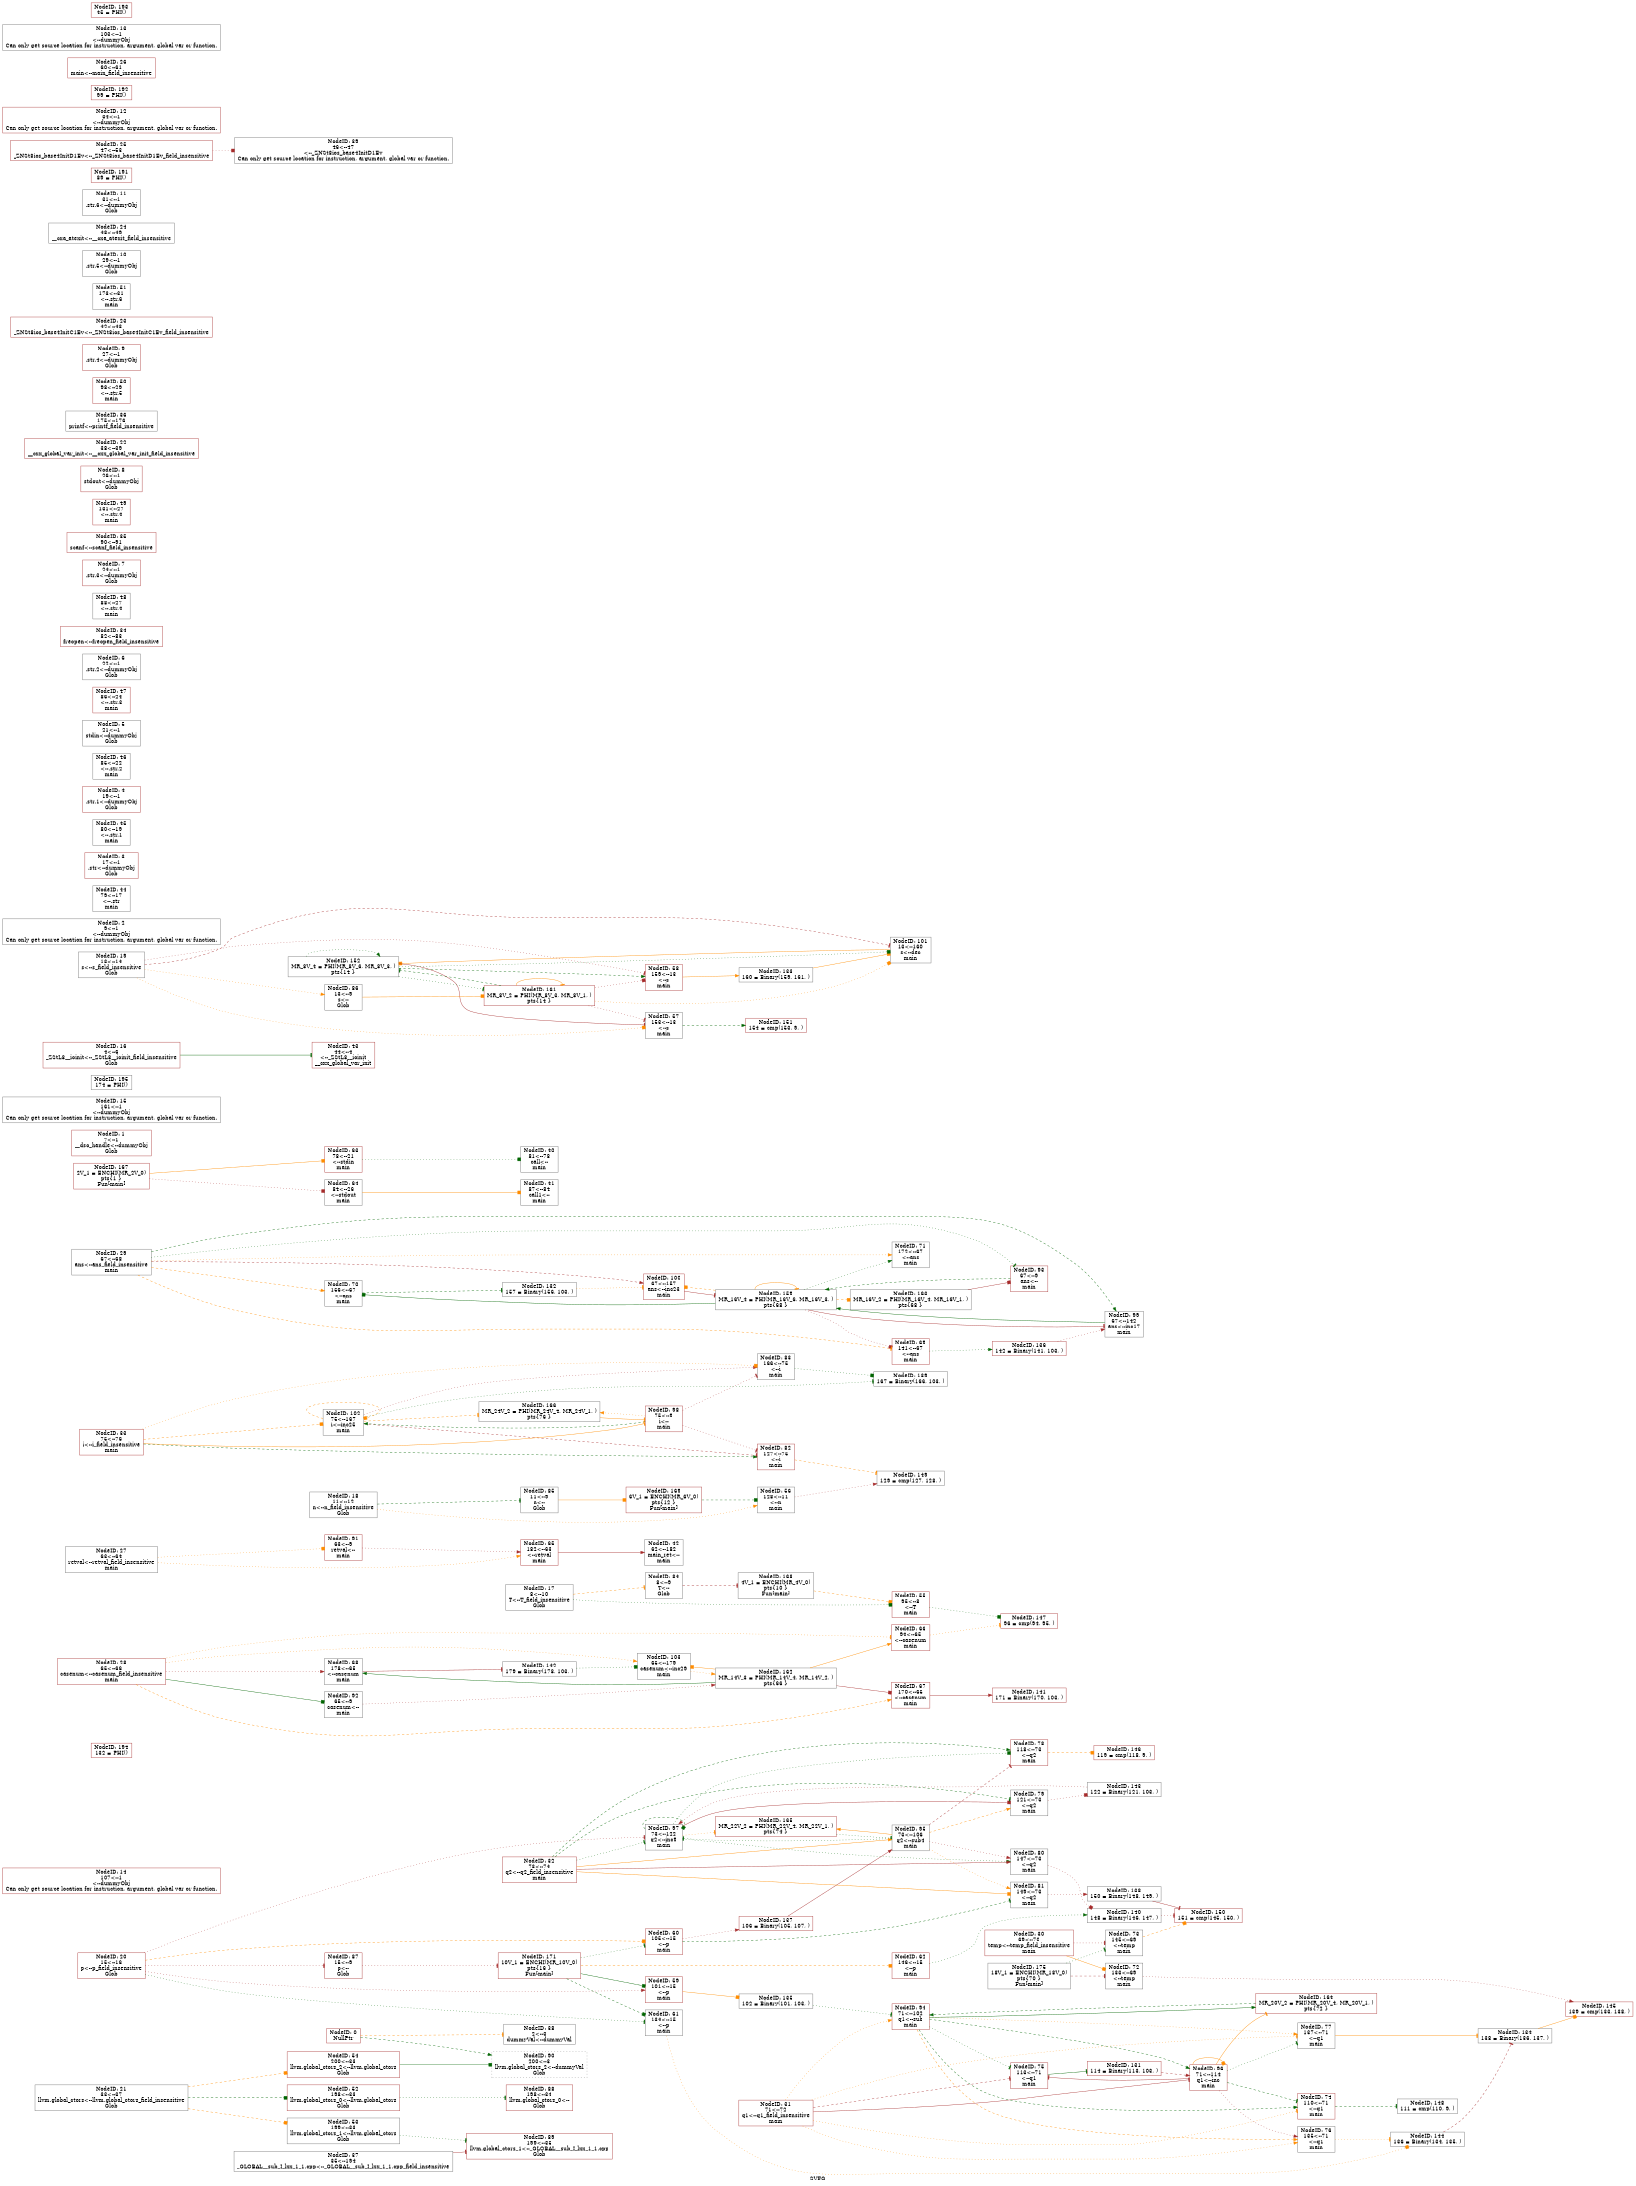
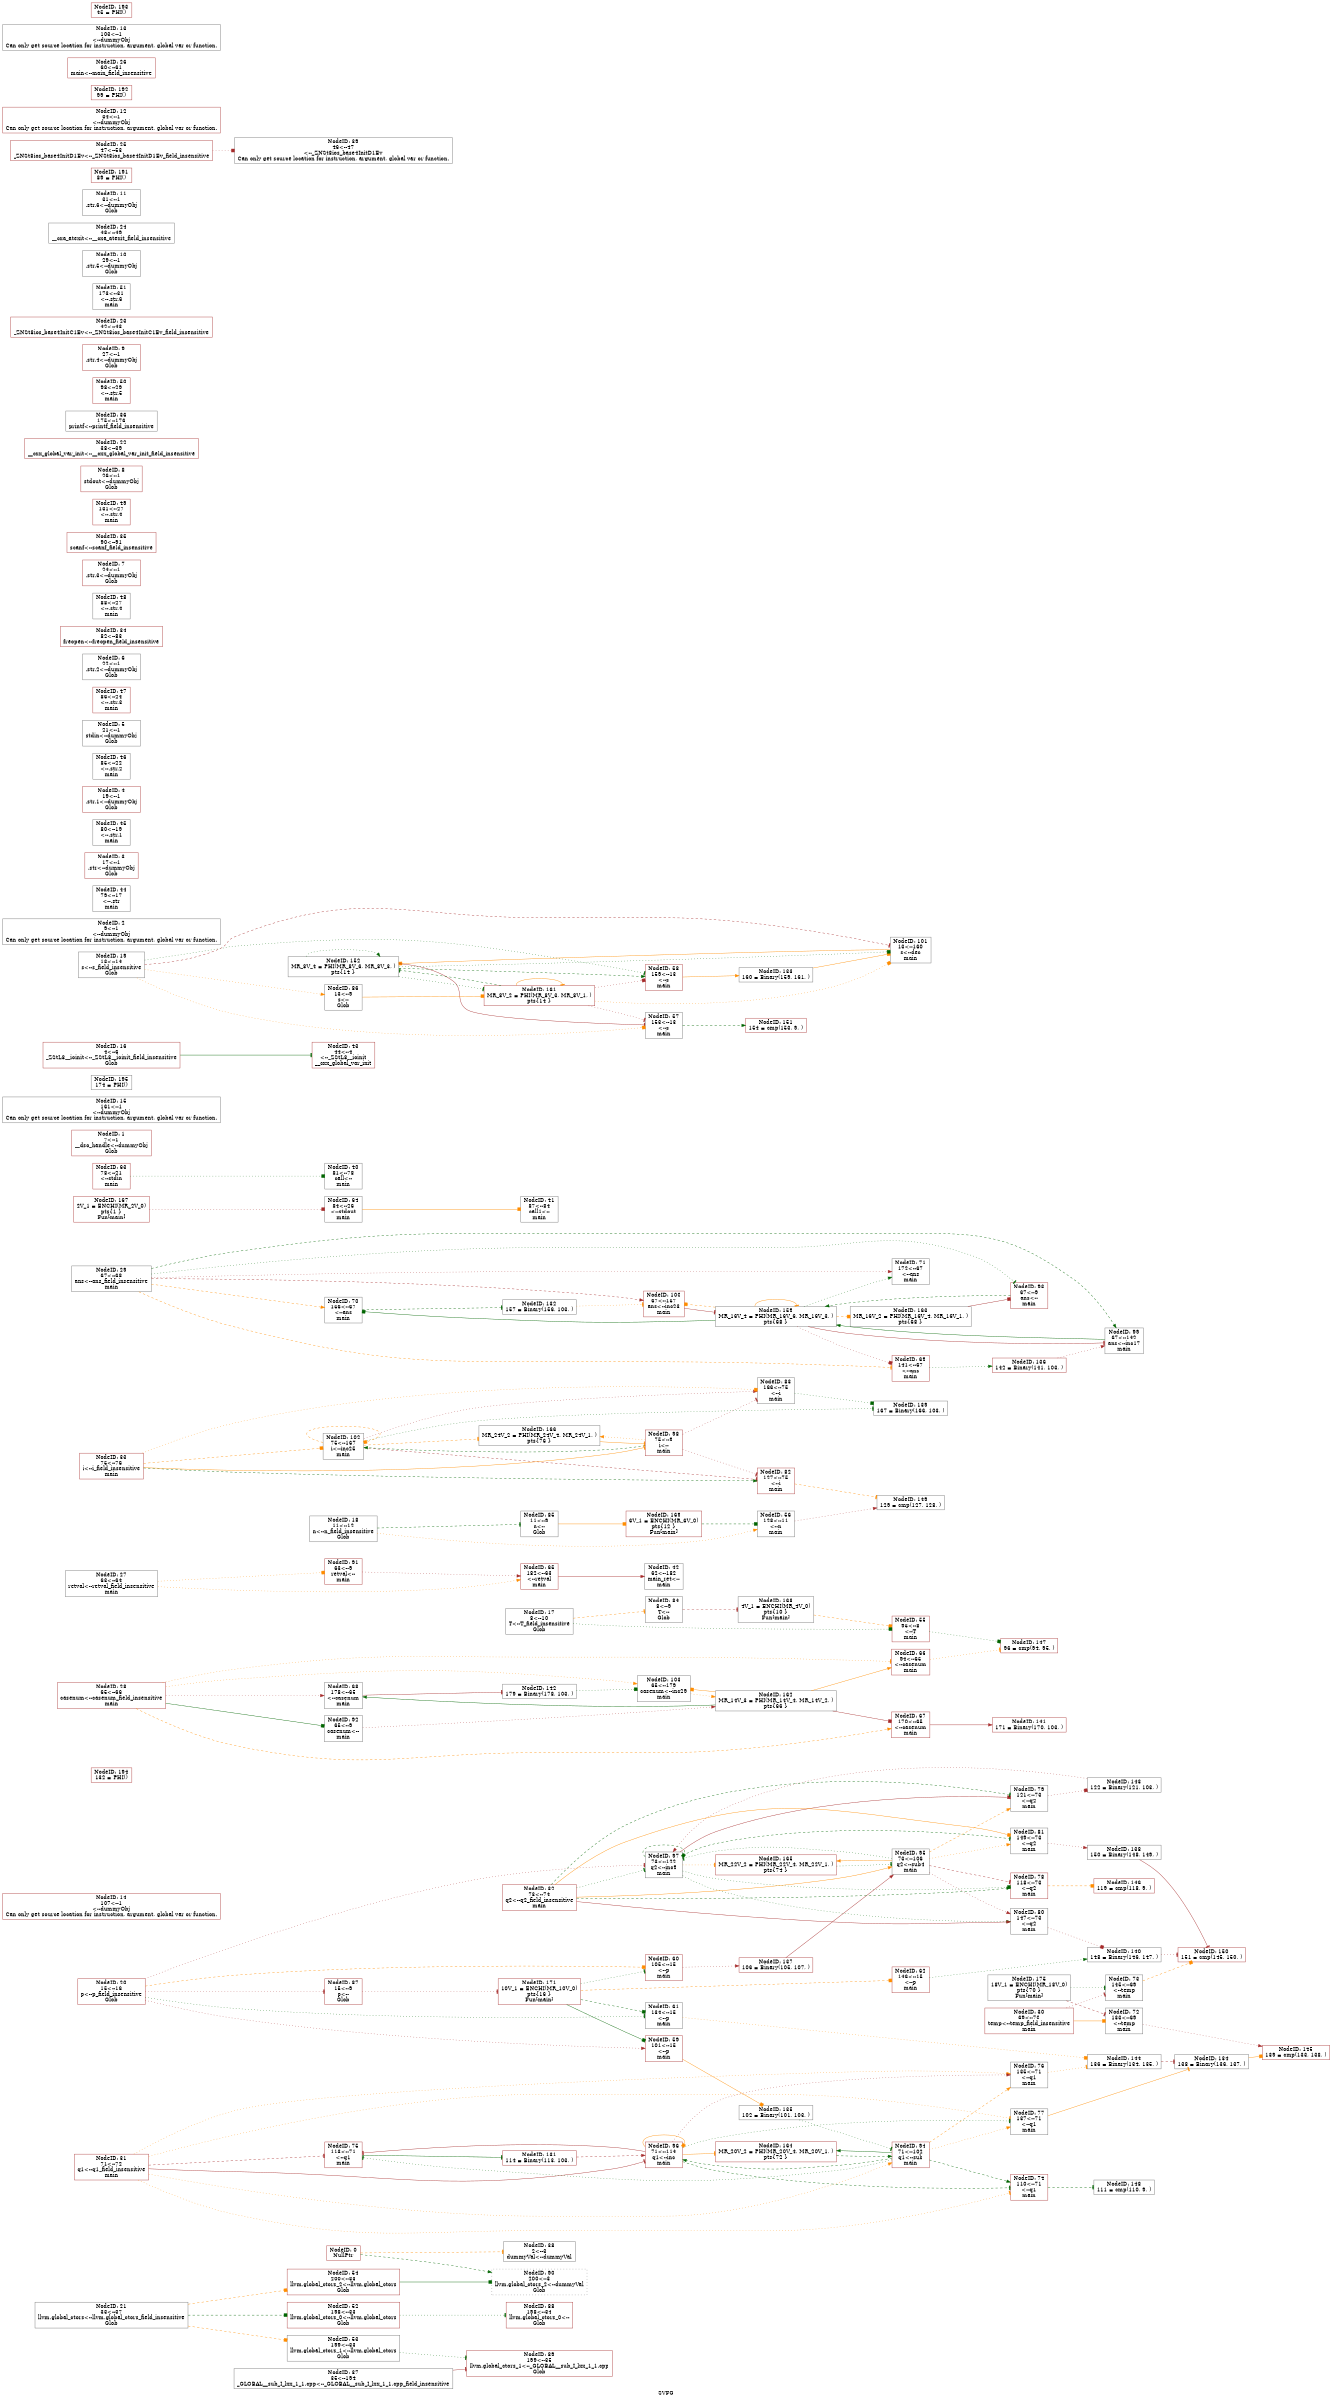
(395, 940) -> (395, 940)
(235, 1167) -> none
(520, 1255) -> (520, 1272)
(847, 1933) -> (844, 1831)
